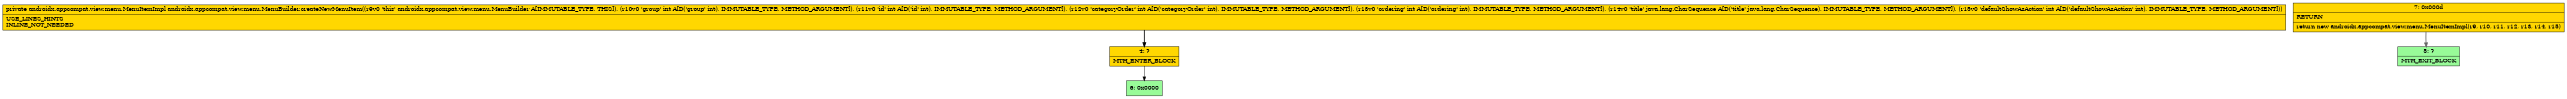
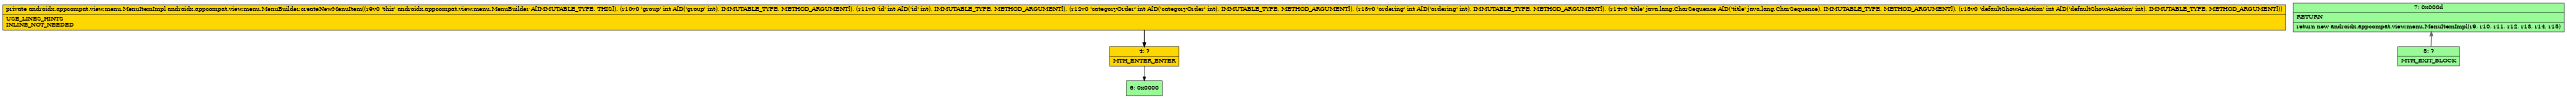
(2429, 17) -> (2429, 17)
(2426, 37) -> (2431, 41)
(1144, 61) -> (1144, 61)
